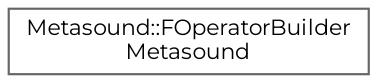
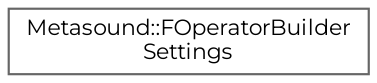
(189, 41) -> (189, 41)
